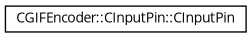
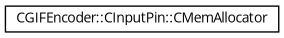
(126, 19) -> (142, 19)
